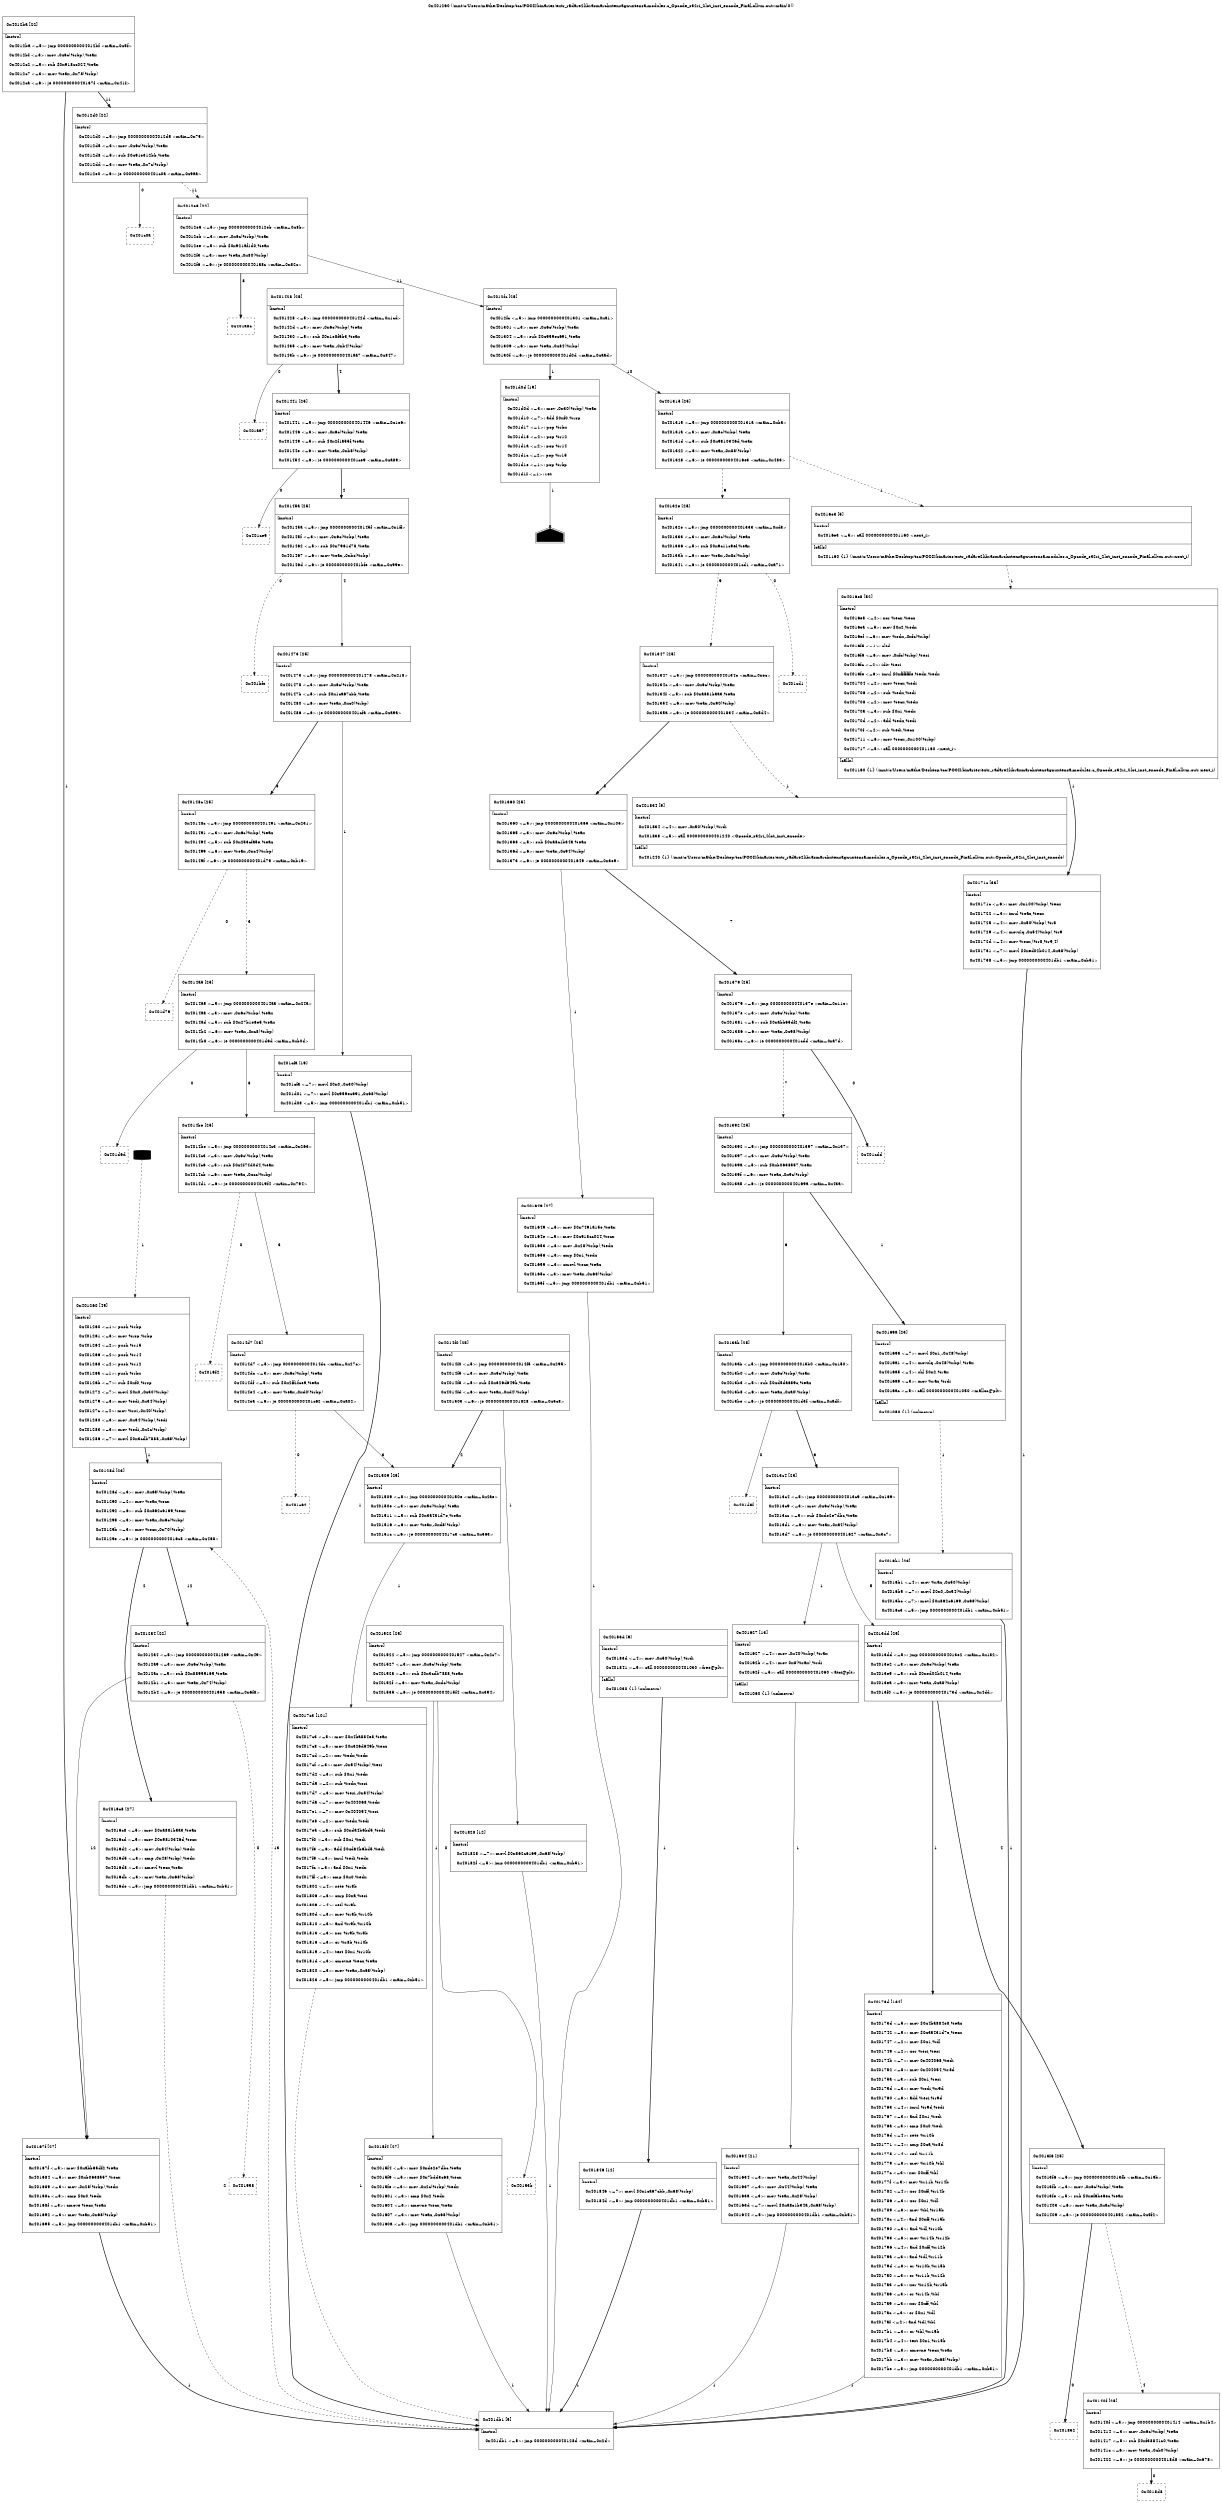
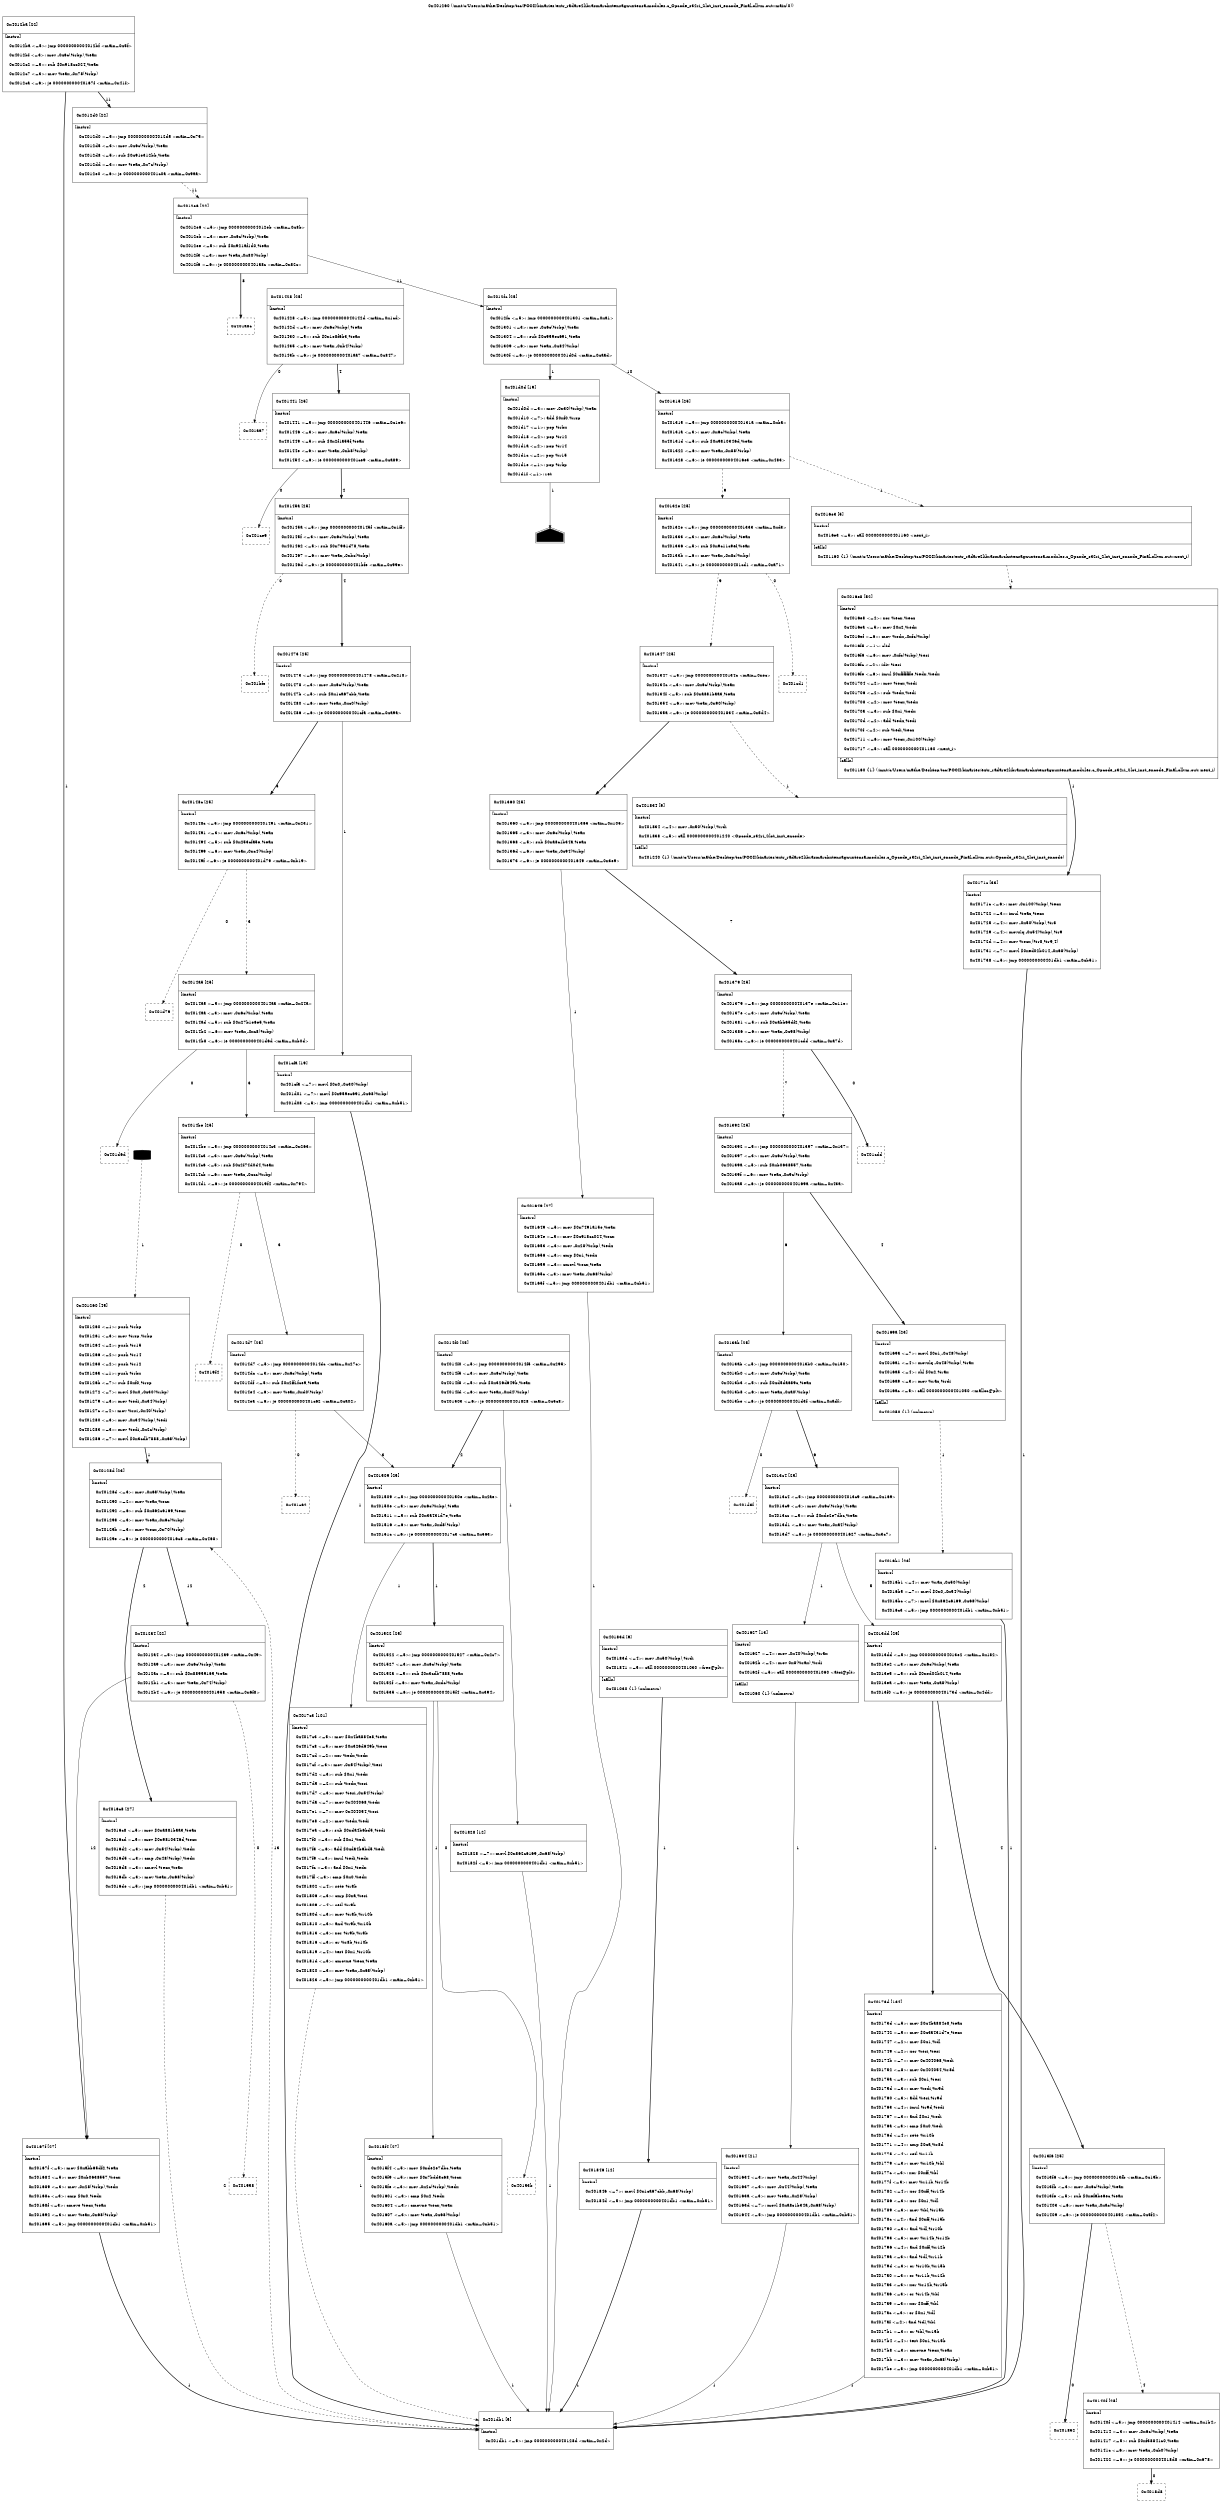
(140, 236) -> none
(342, 608) -> (342, 608)
(882, 1245) -> (882, 1245)
none -> (434, 1583)
